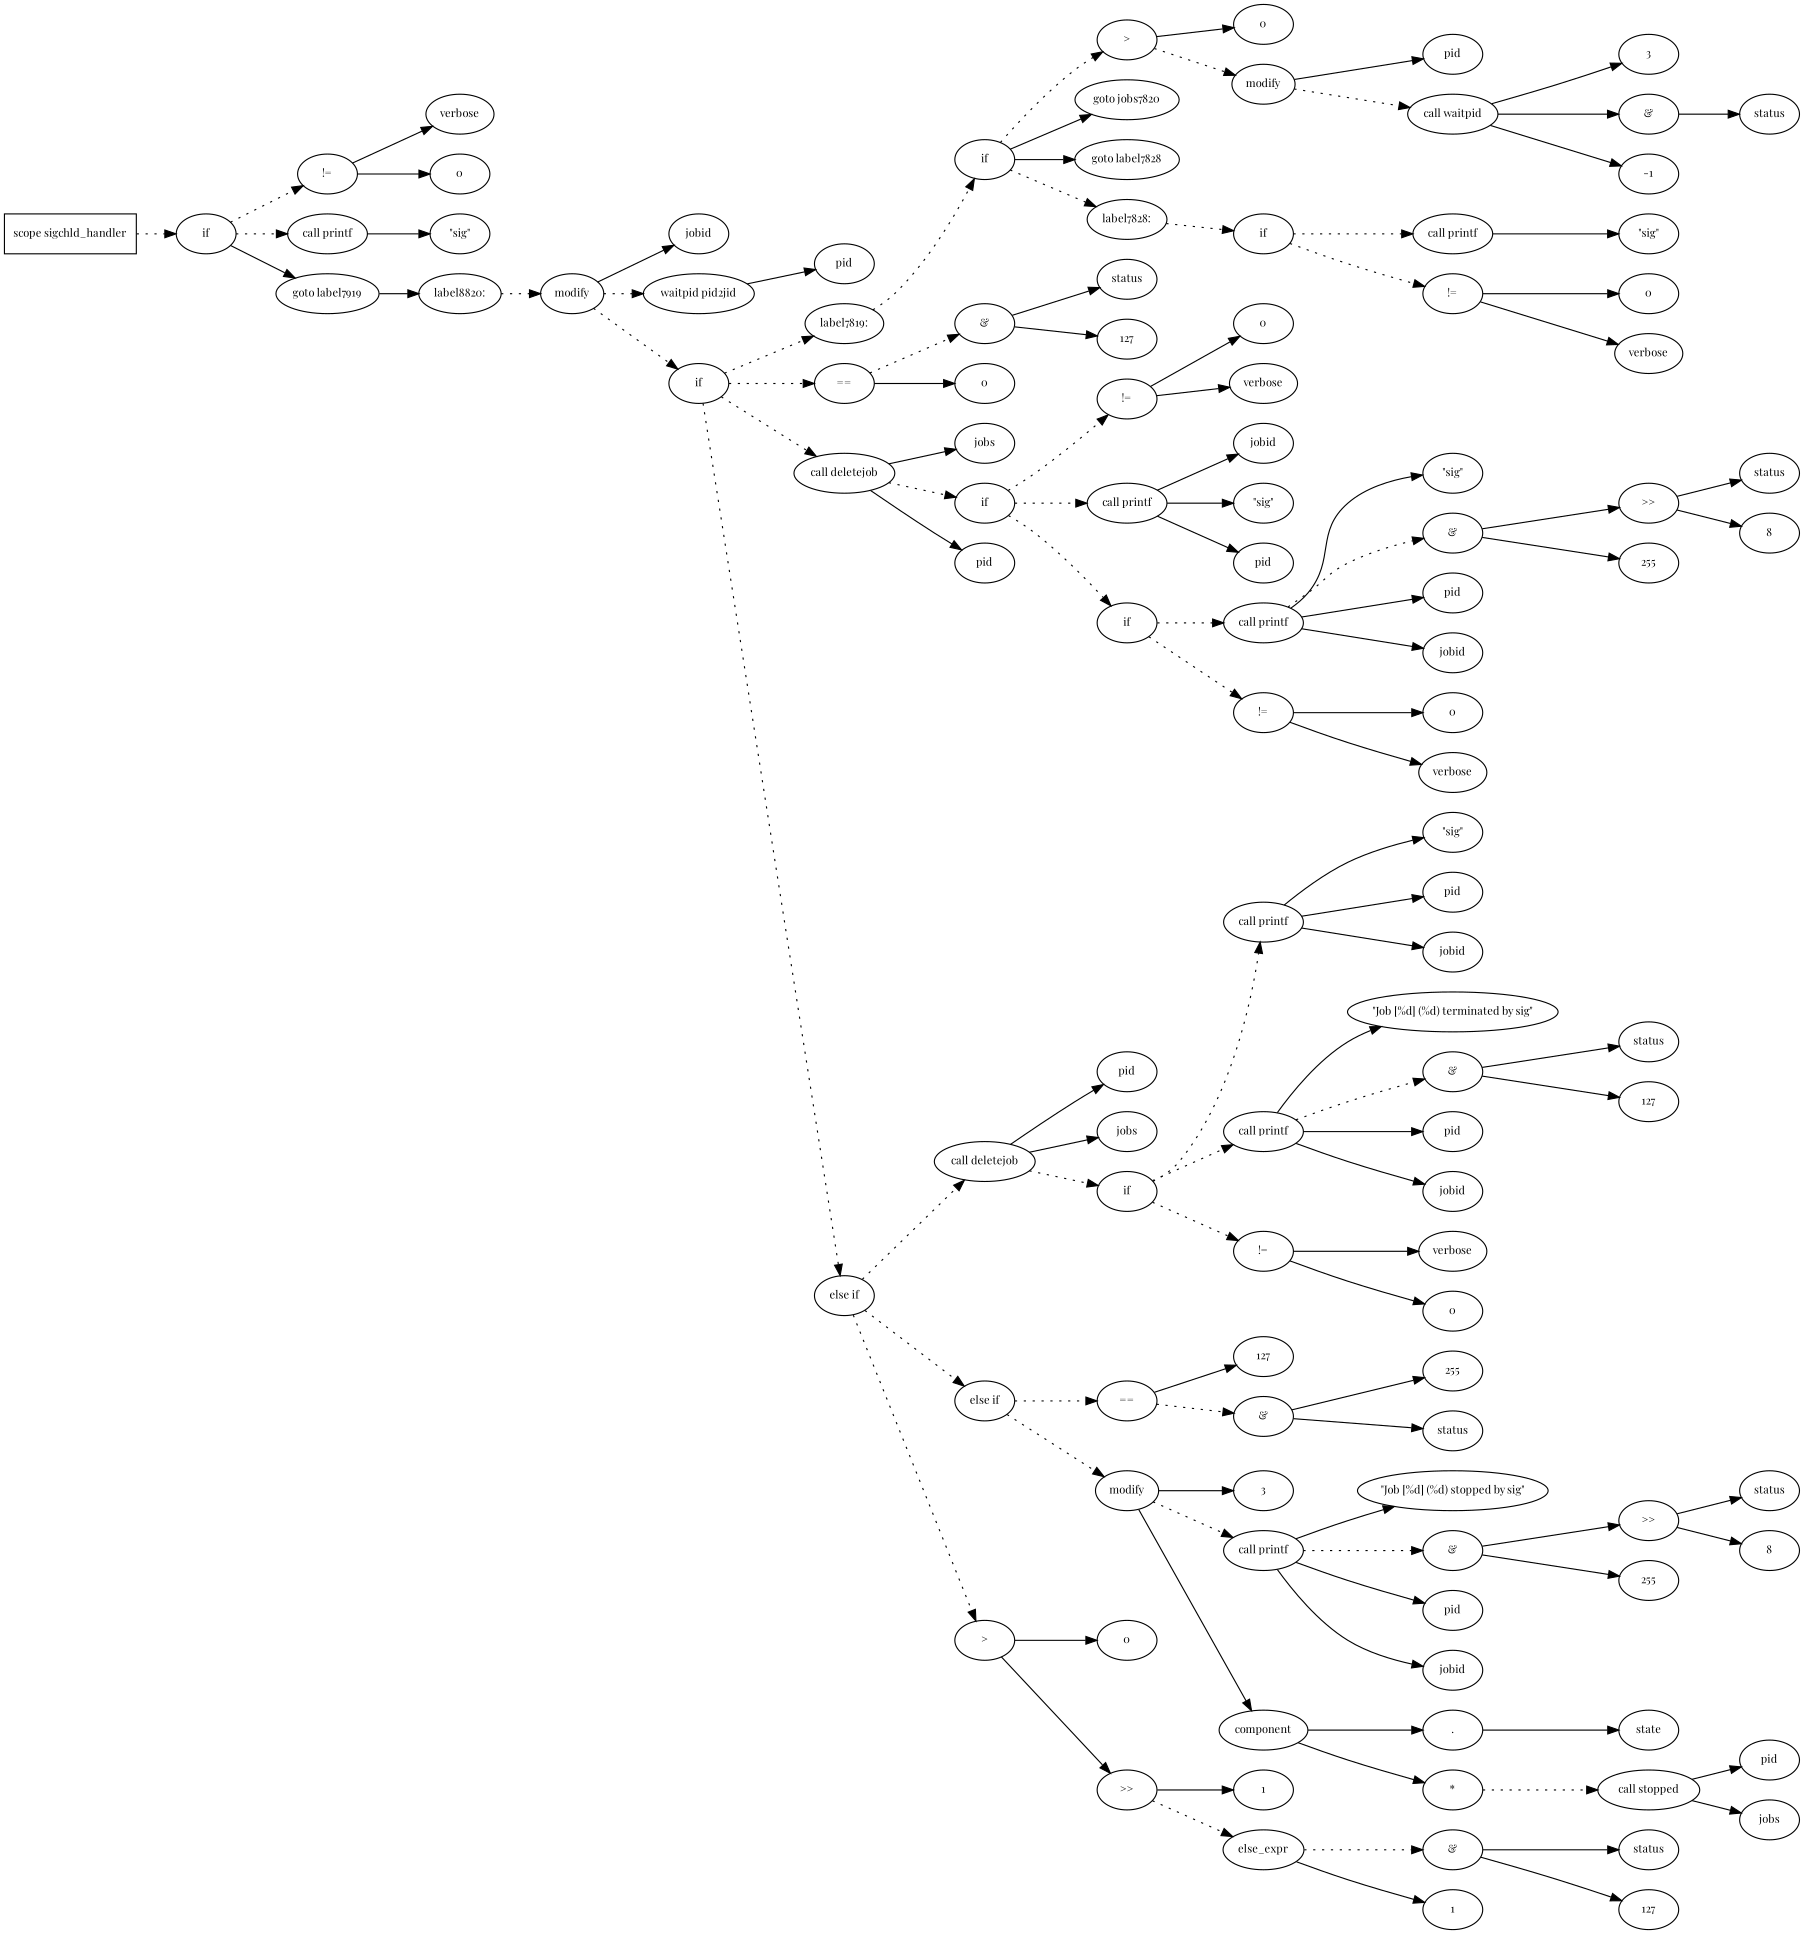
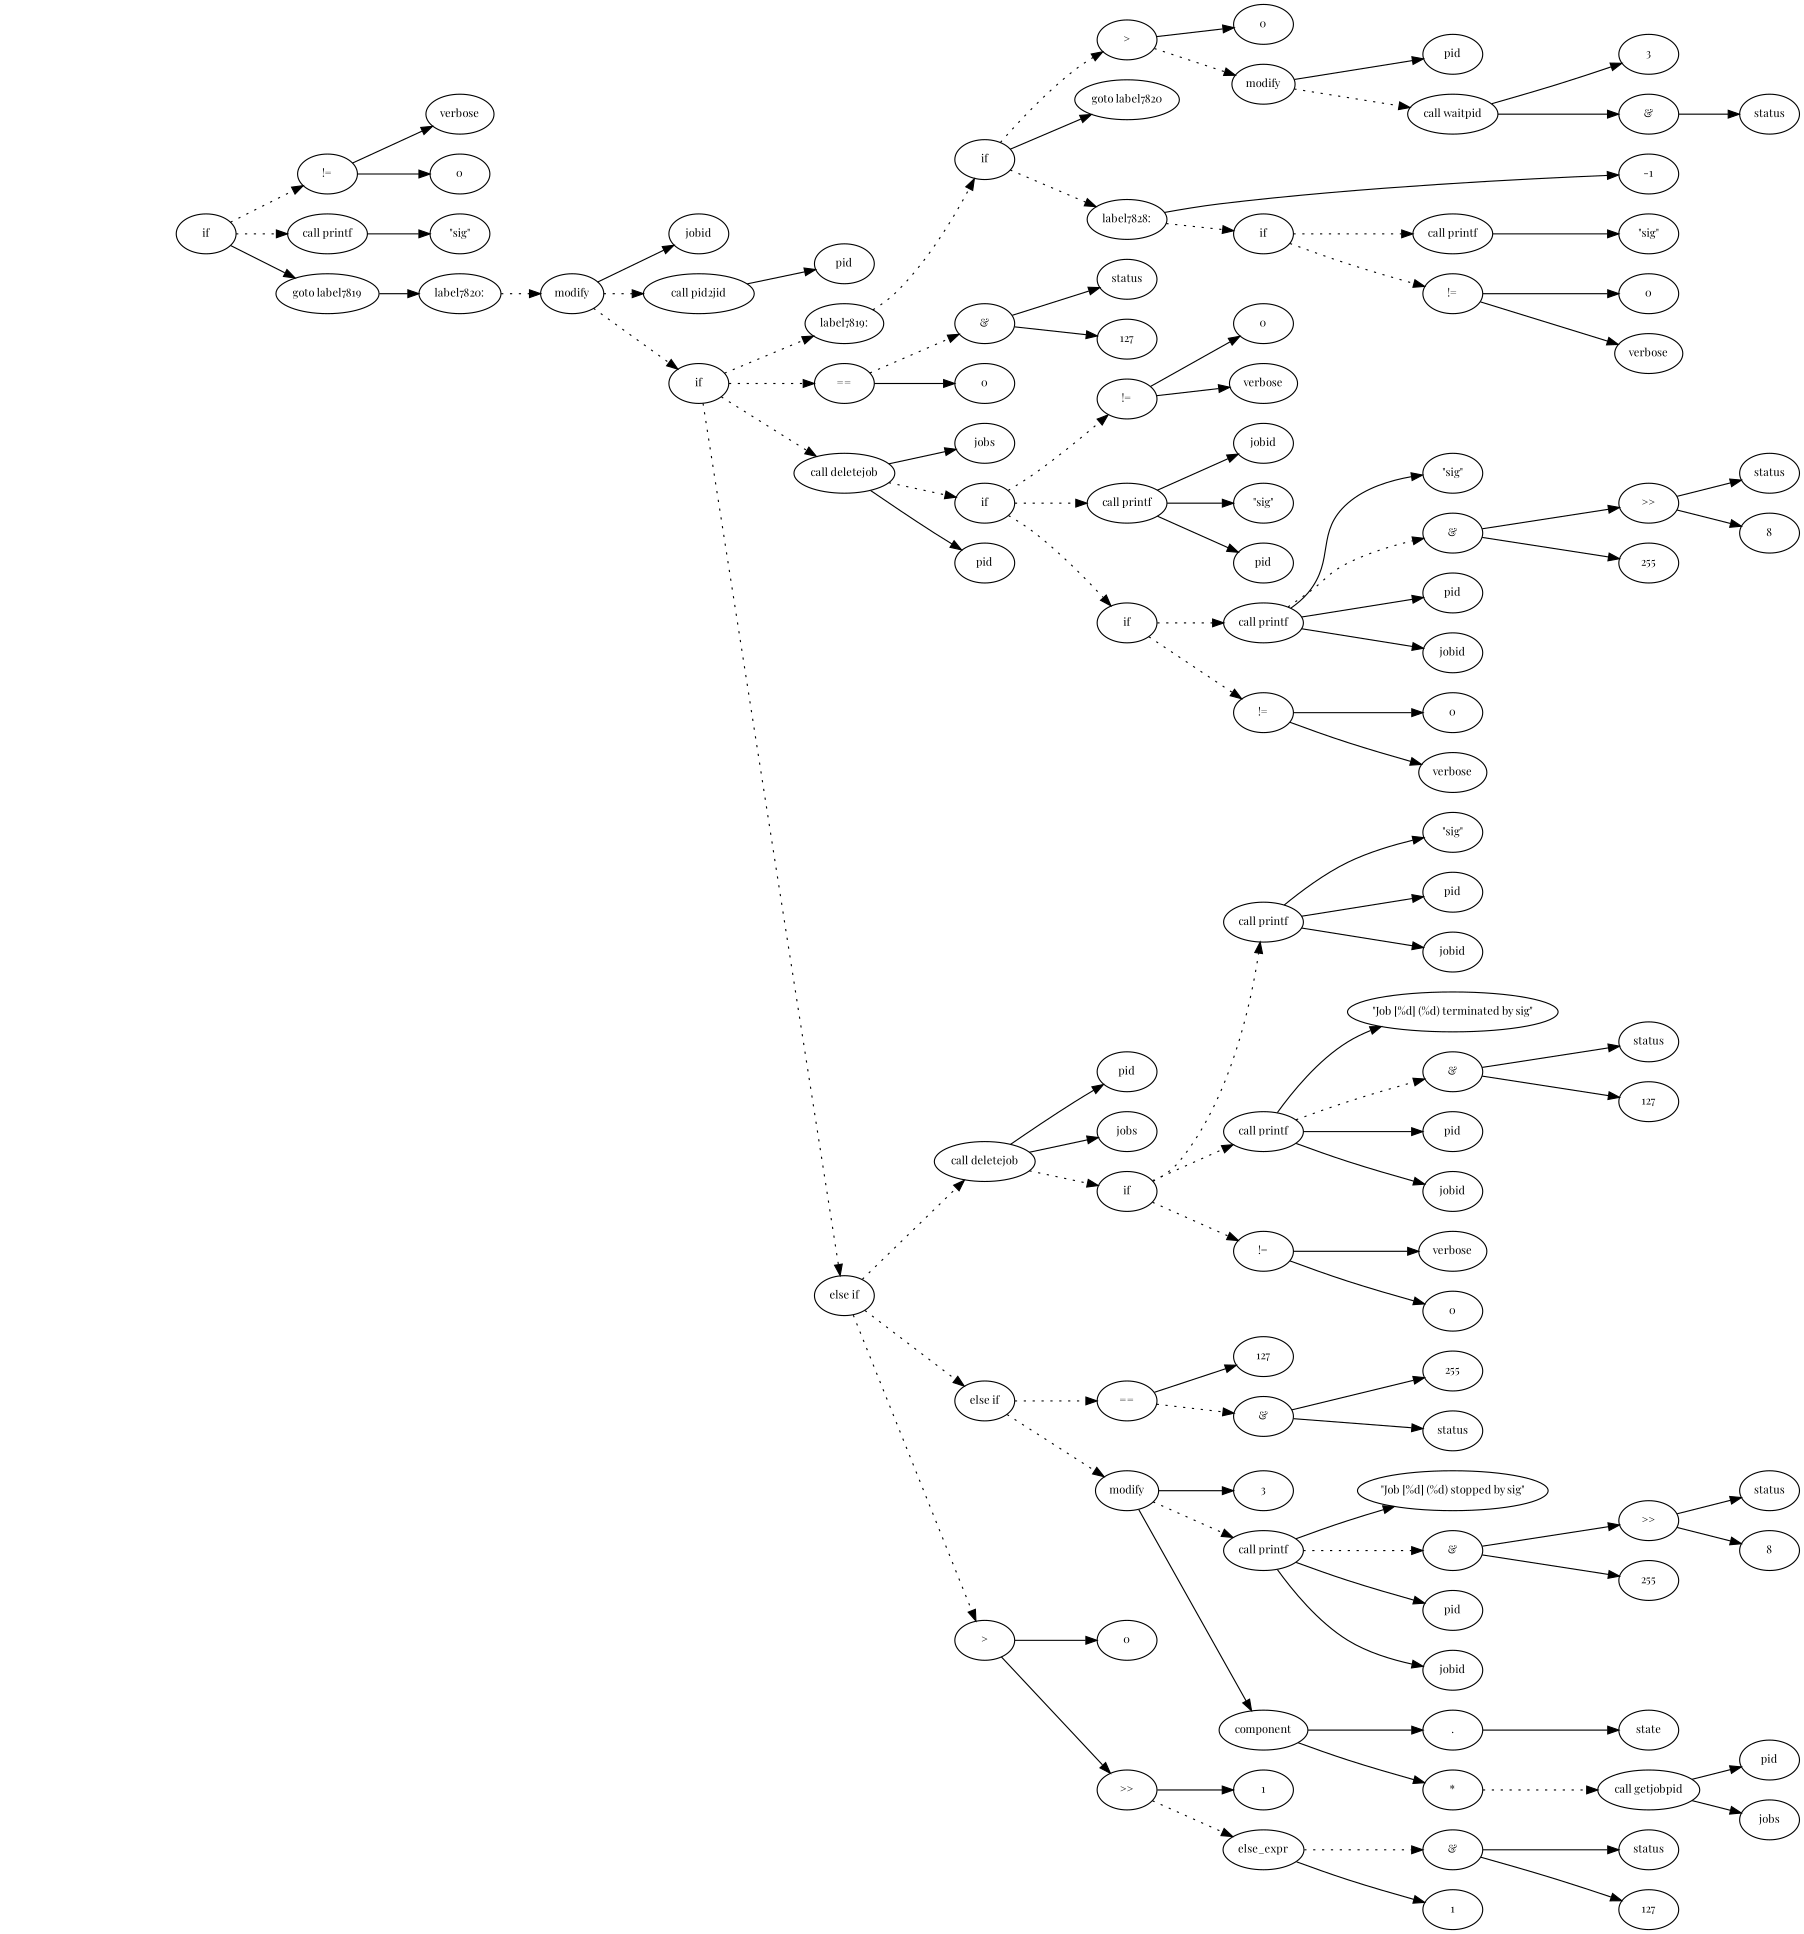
(1127, 100) -> (1127, 100)
(1551, 144) -> (1385, 188)
(1127, 160) -> none
(70, 234) -> none
(328, 294) -> (328, 294)
(460, 294) -> (460, 294)
(699, 294) -> (699, 294)
(1649, 1790) -> (1649, 1790)
